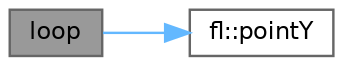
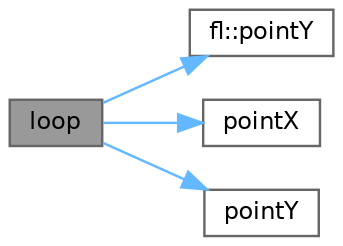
none -> (262, 123)
none -> (262, 213)
